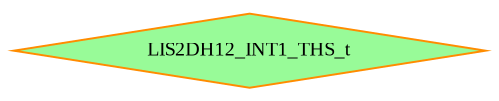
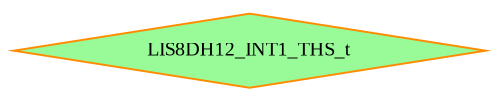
(250, 51) -> (250, 51)
